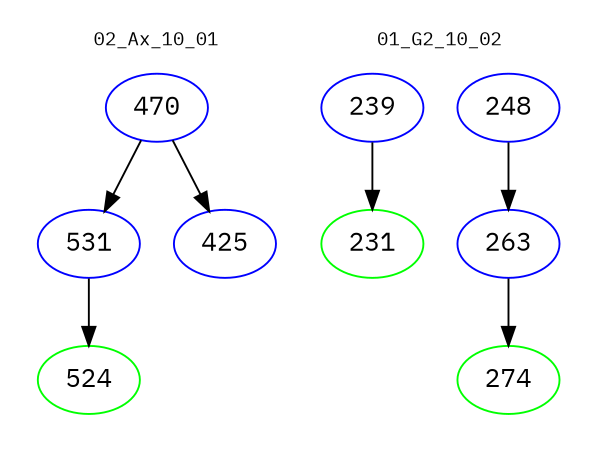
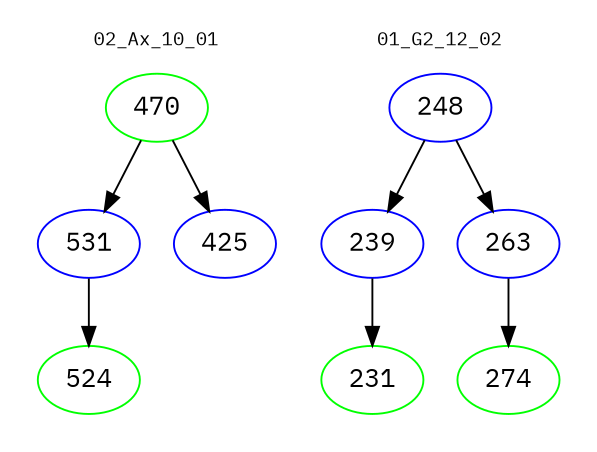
(440, 41) -> (440, 41)
(157, 108) -> (157, 108)
none -> (411, 167)
